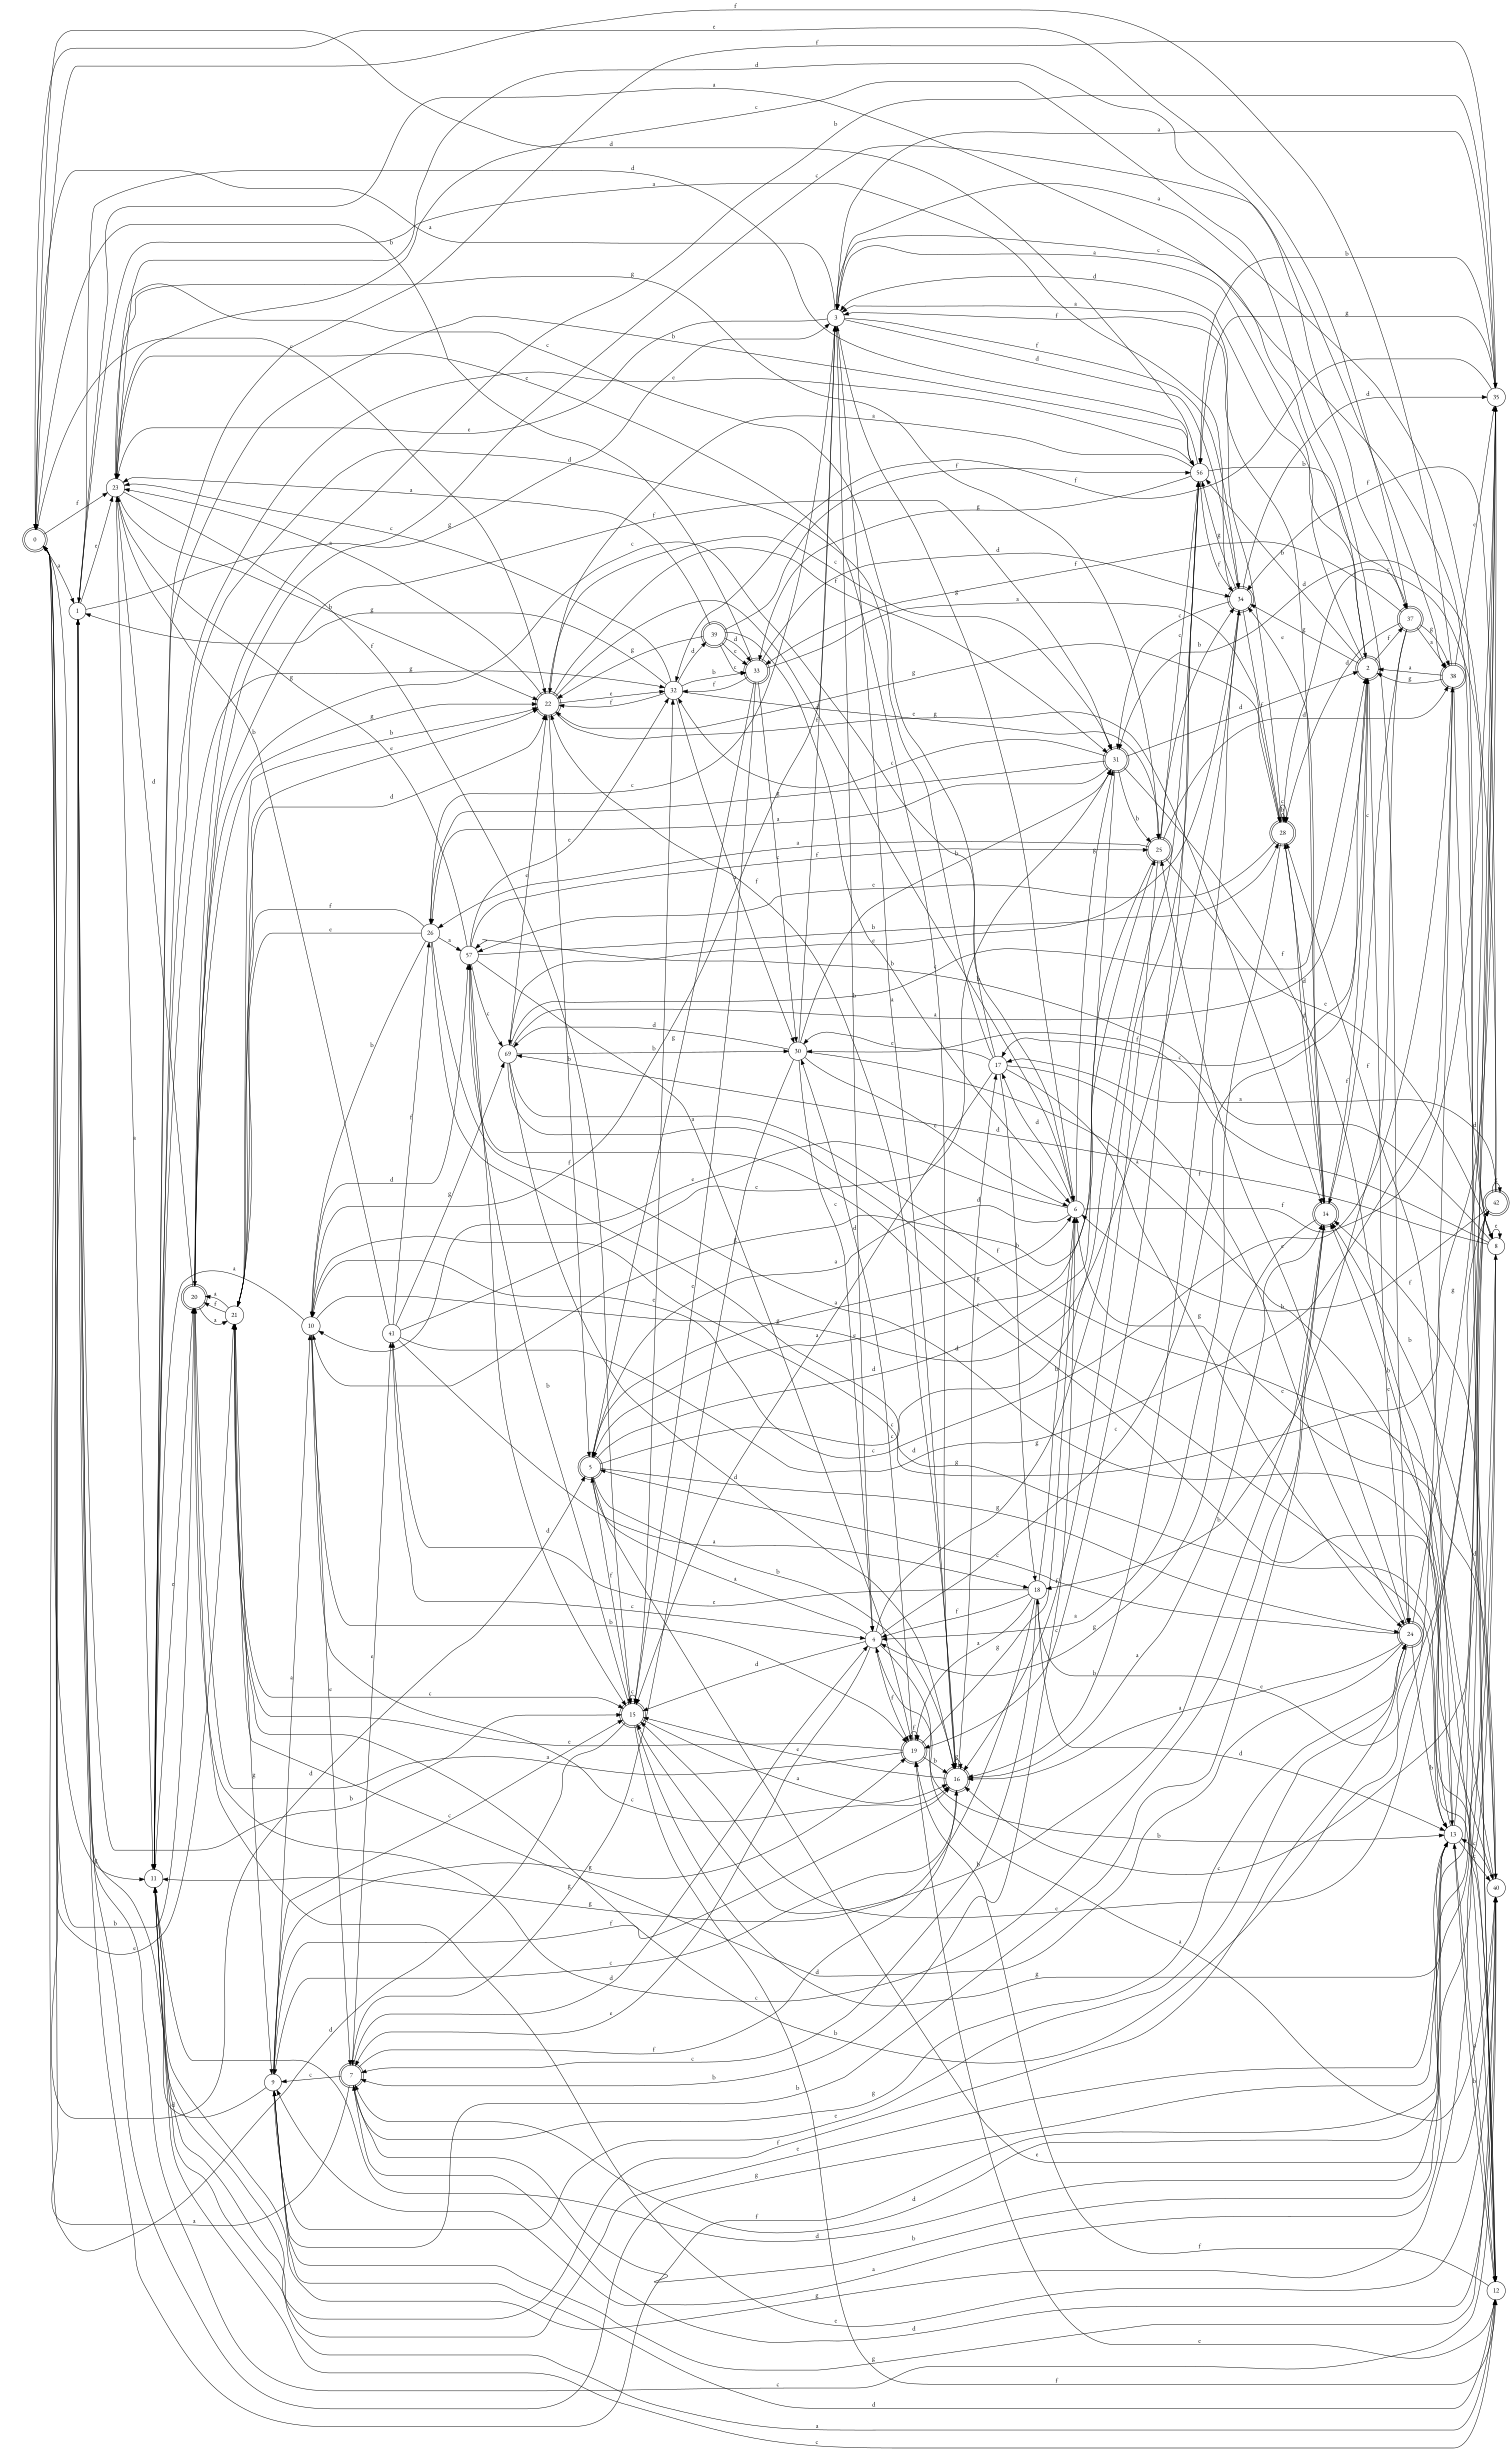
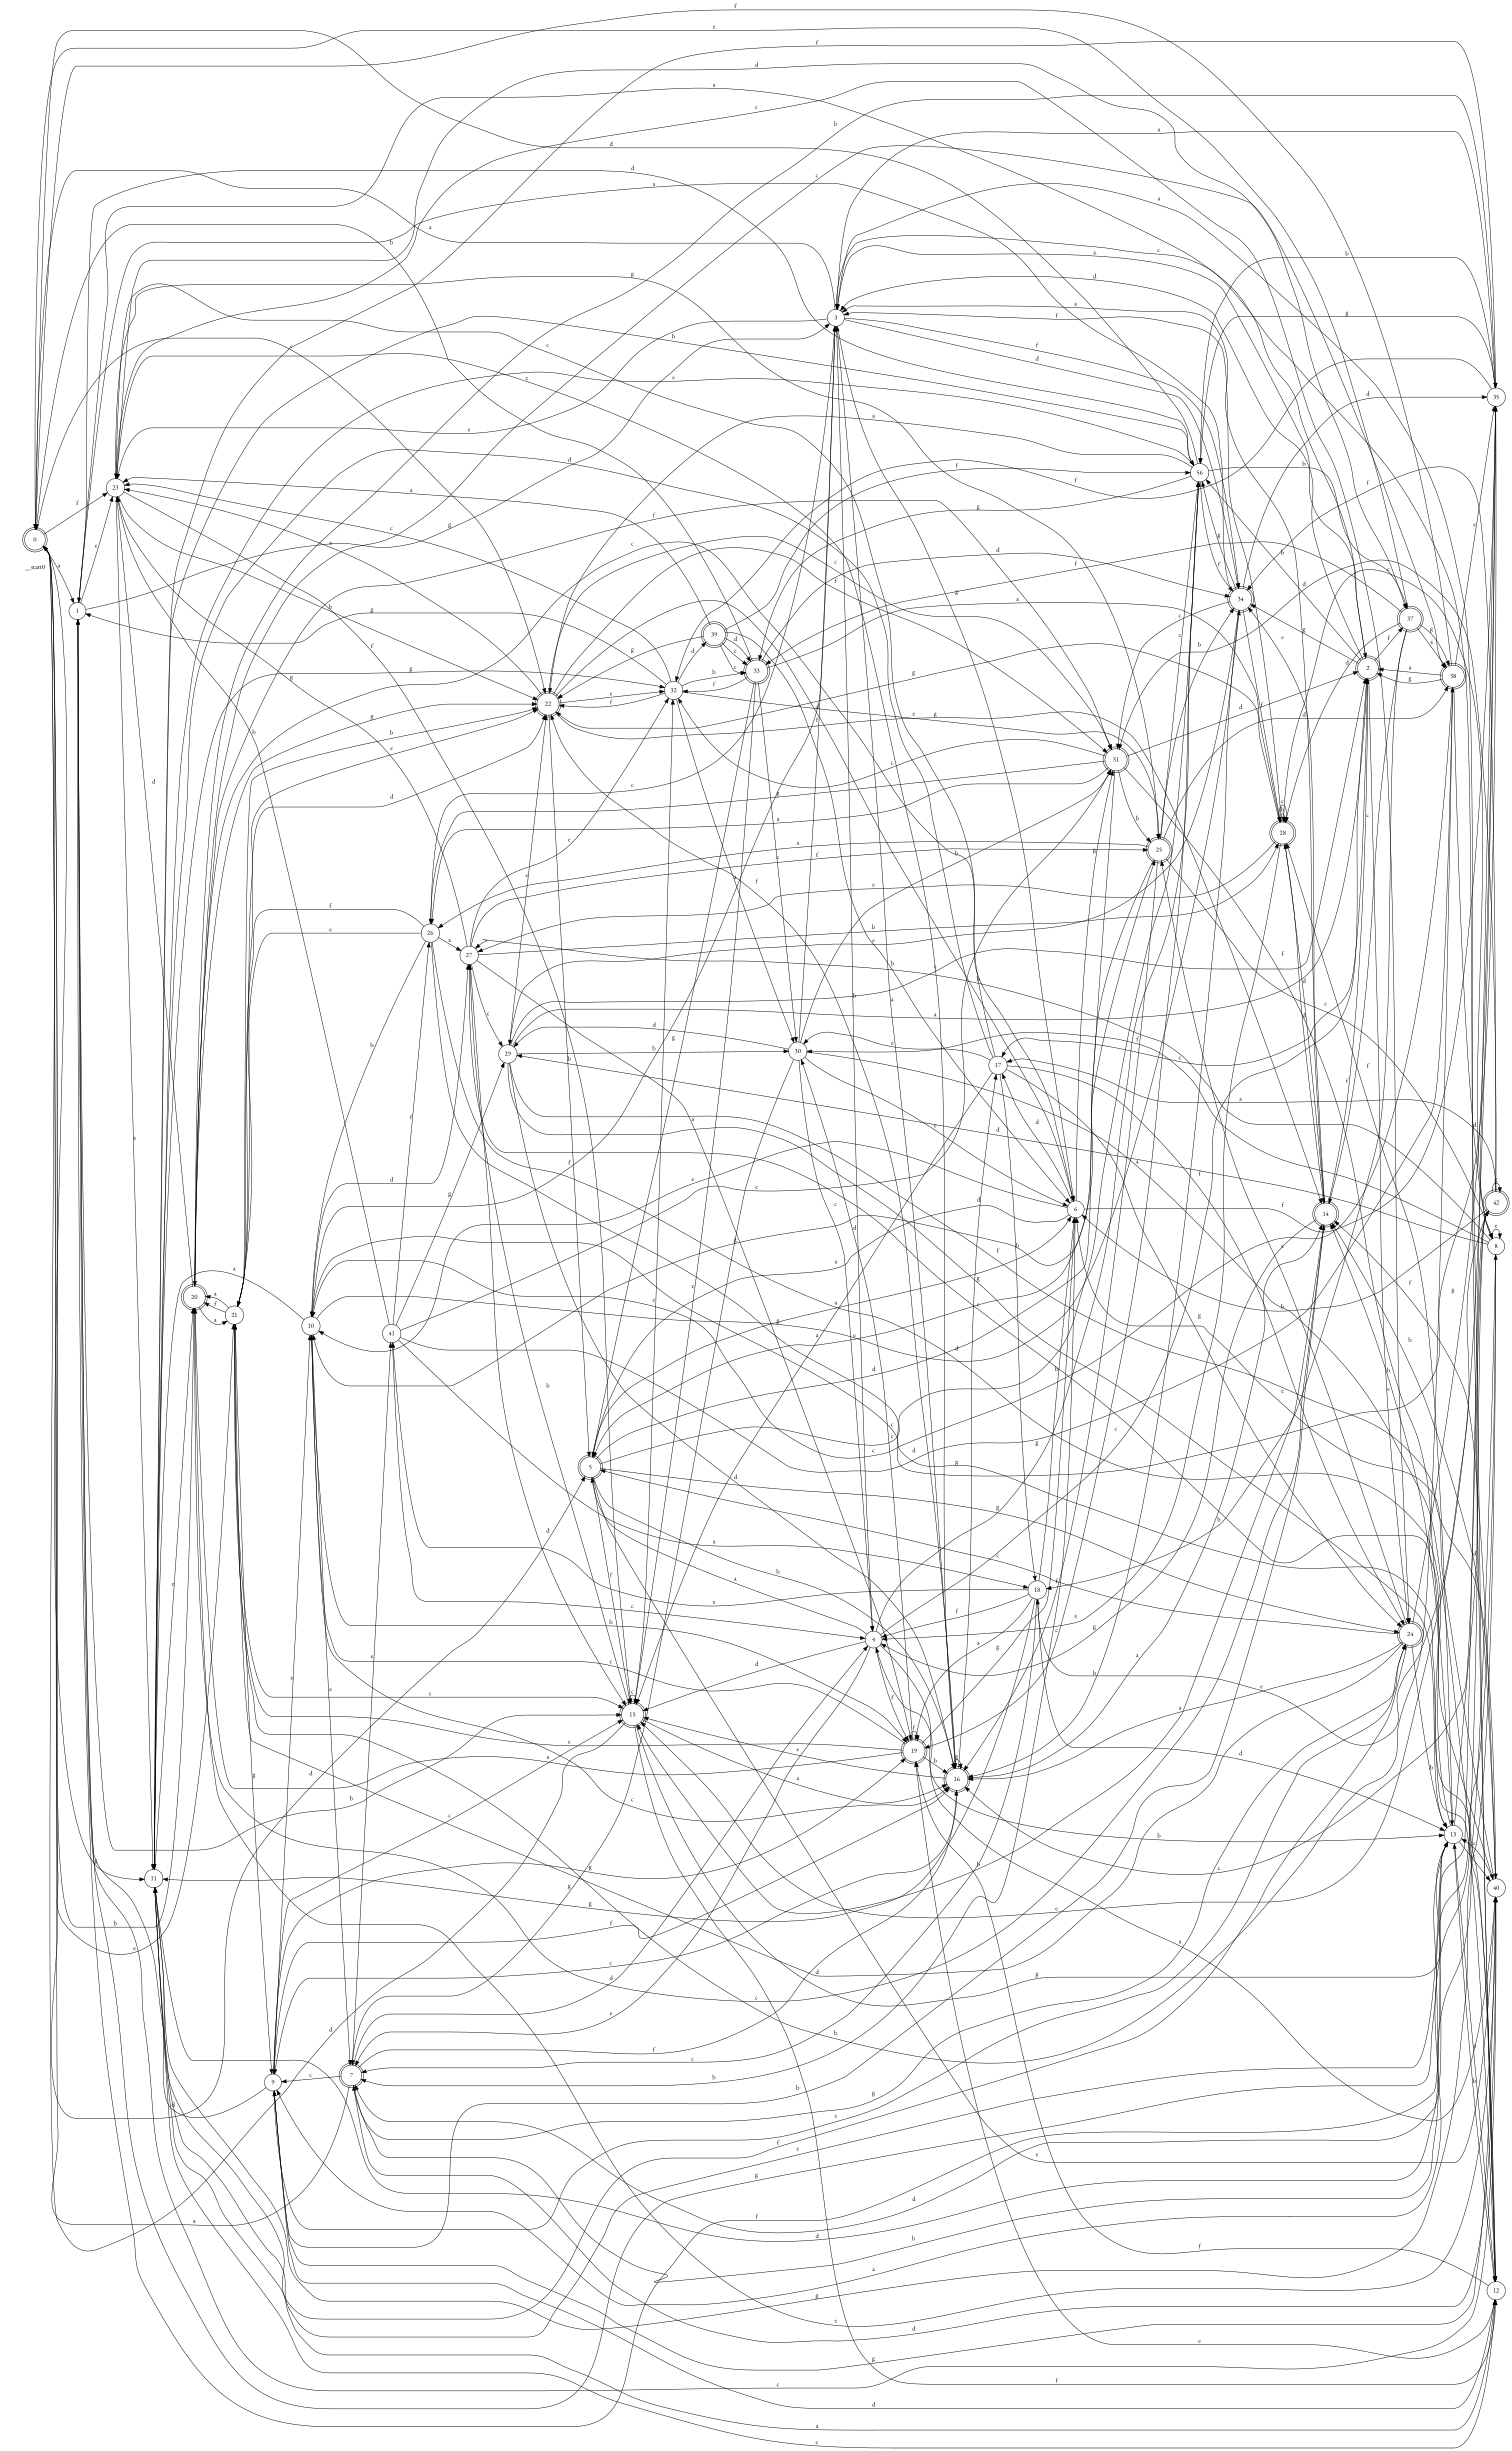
none -> (35, 567)
(469, 955) -> (469, 955)
(508, 1054) -> (508, 1054)
none -> (472, 1661)
